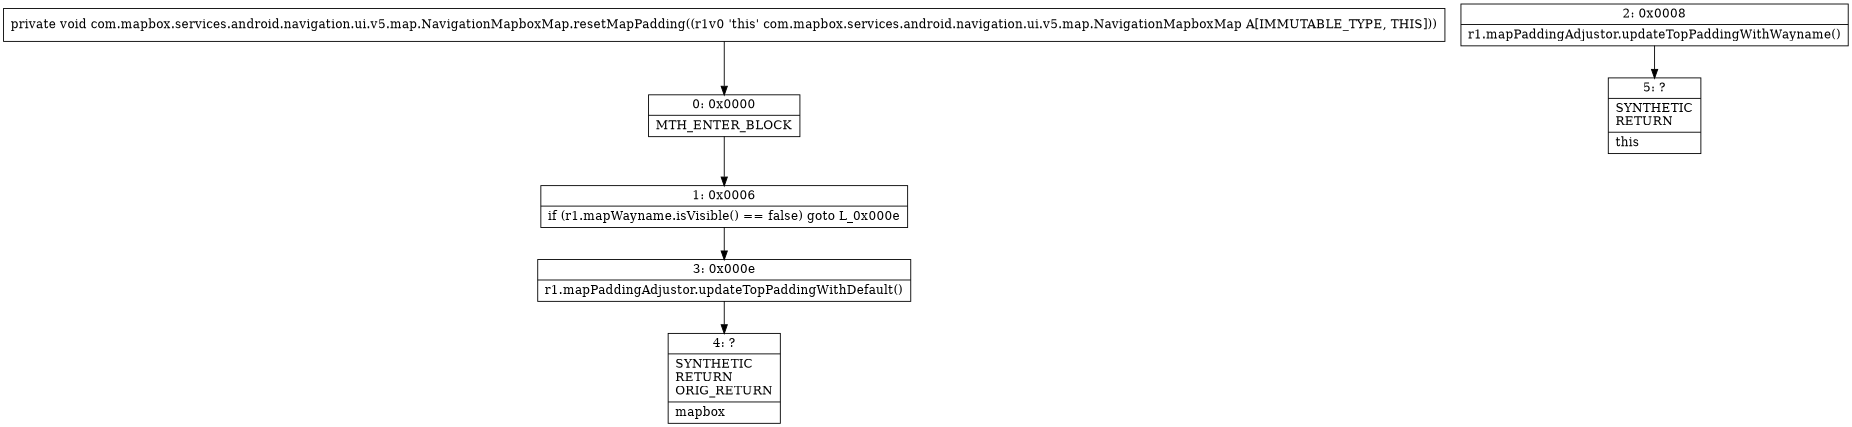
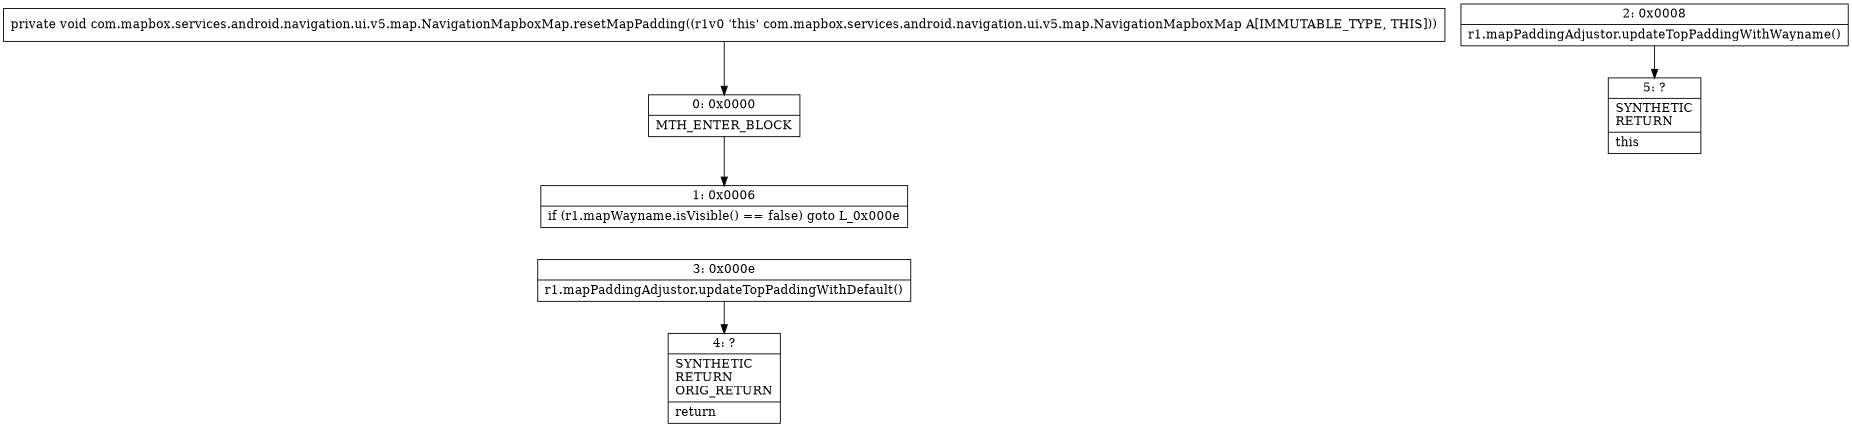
(724, 239) -> none
(701, 412) -> (696, 412)
